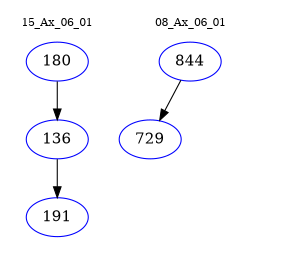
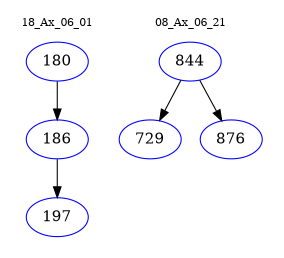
(57, 23) -> (57, 23)
(191, 23) -> (191, 23)
(57, 139) -> (57, 139)
none -> (231, 139)
(57, 217) -> (57, 217)
